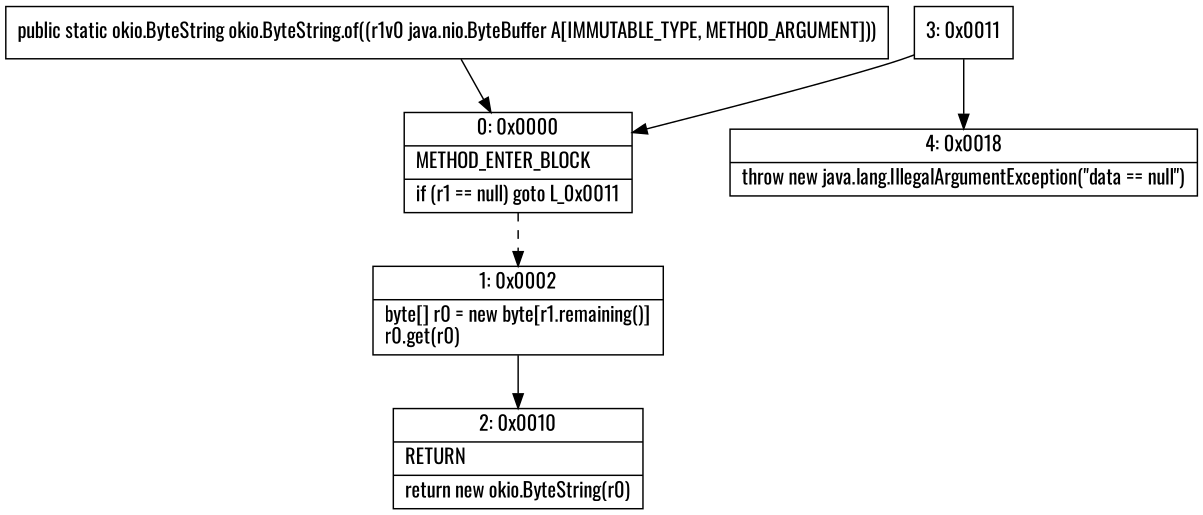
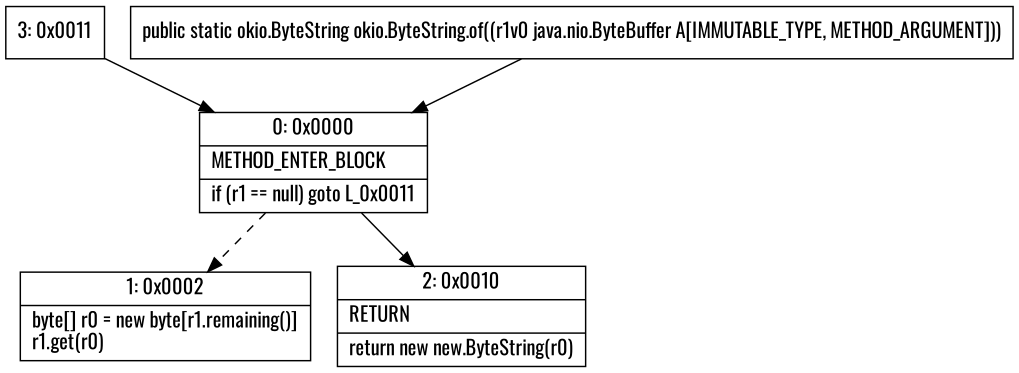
(964, 163) -> none
(422, 337) -> (68, 343)
(518, 374) -> (382, 234)
(518, 491) -> (462, 349)
